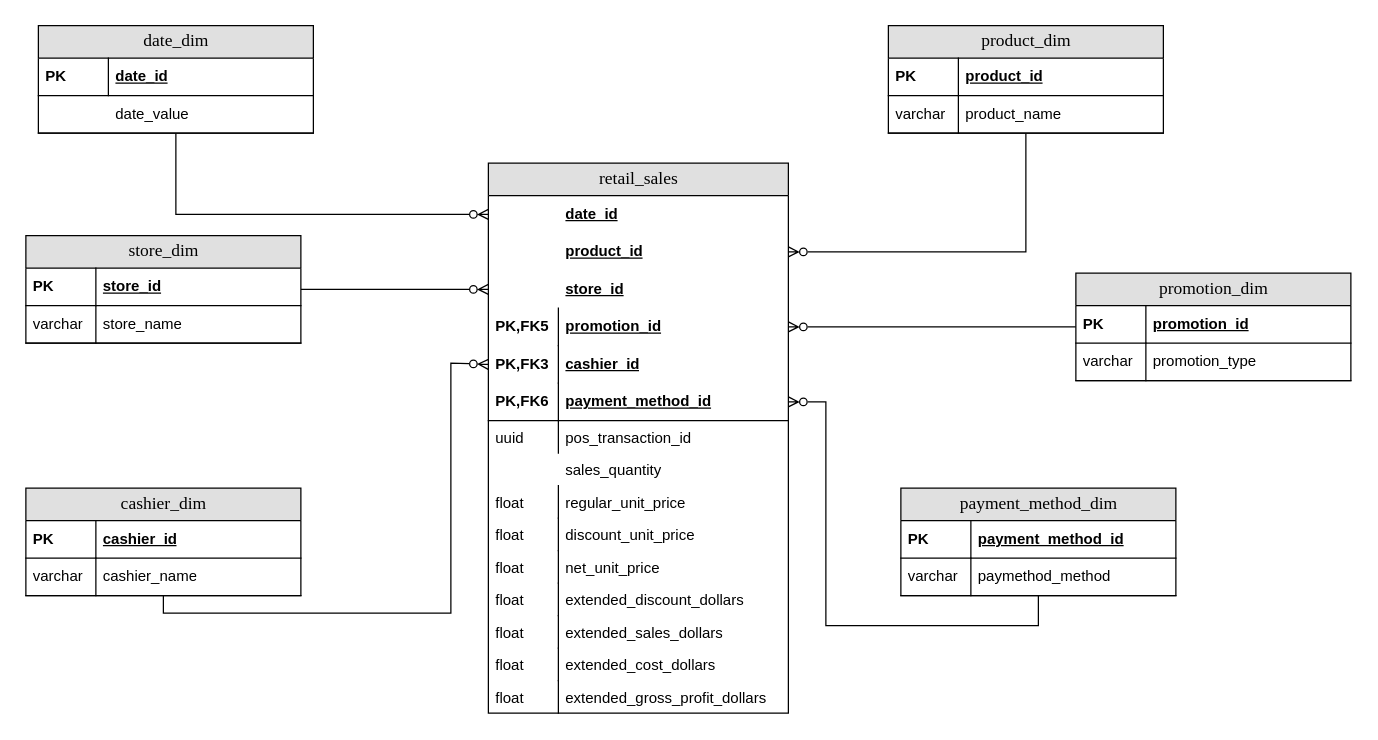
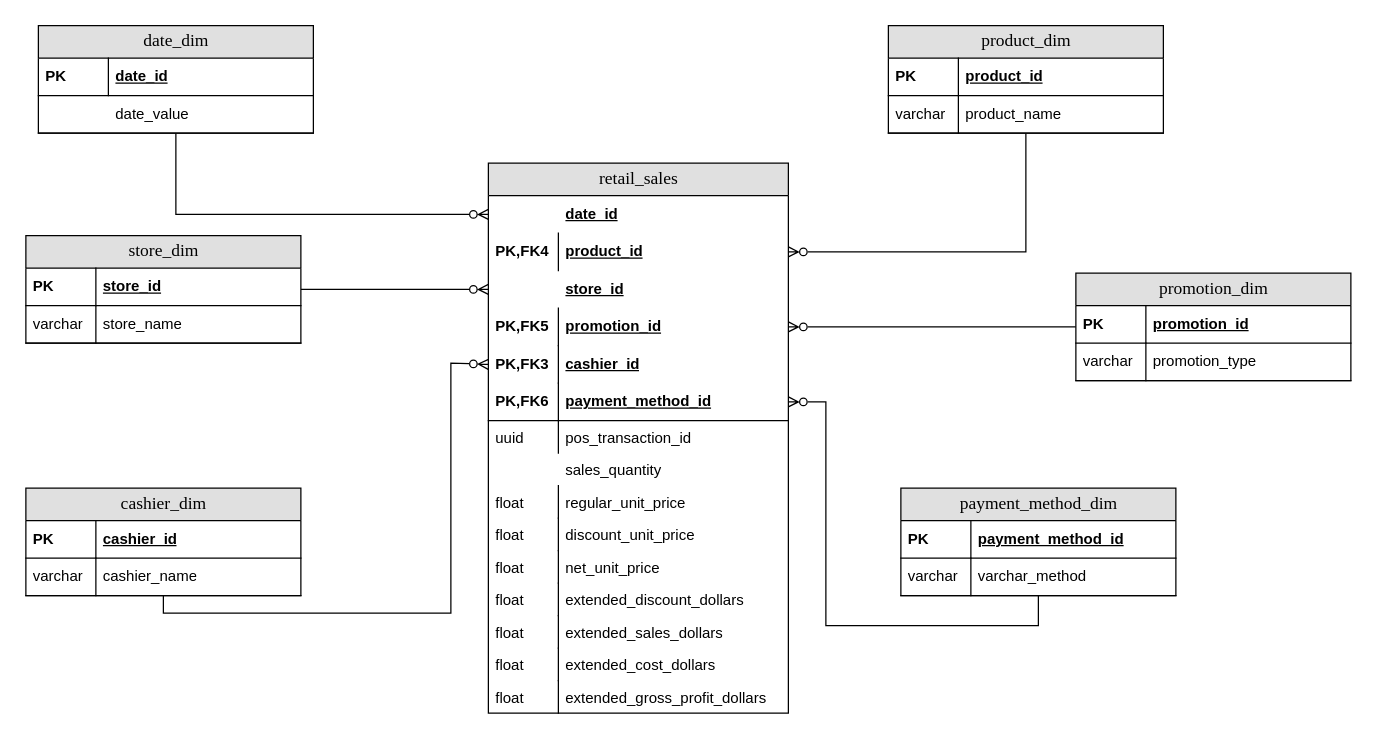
none -> (523, 252)
(1045, 577) -> (1037, 577)
